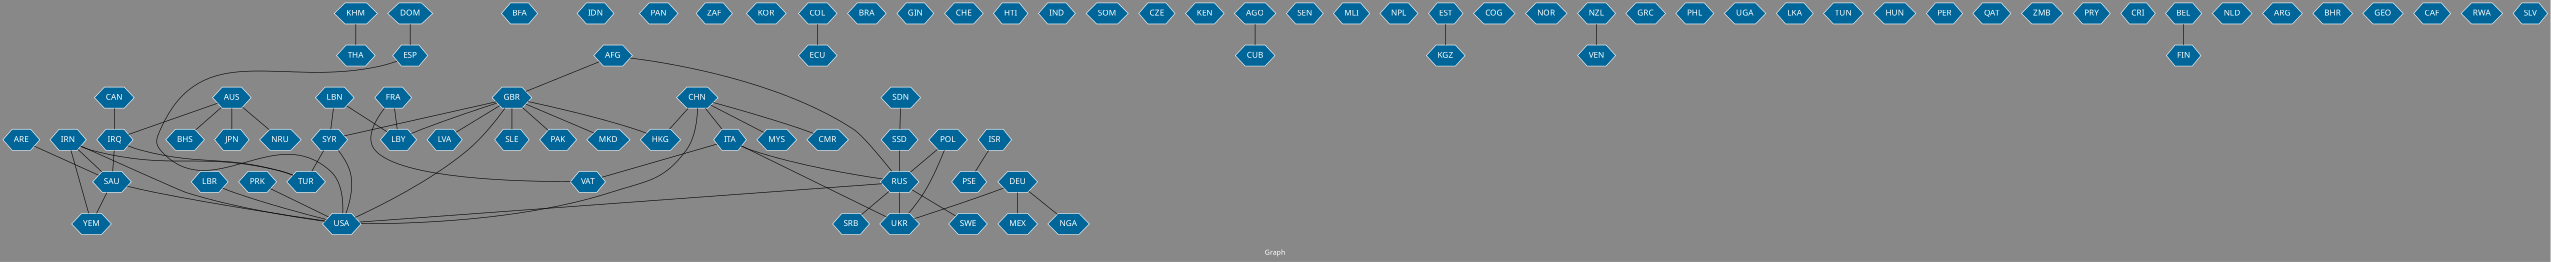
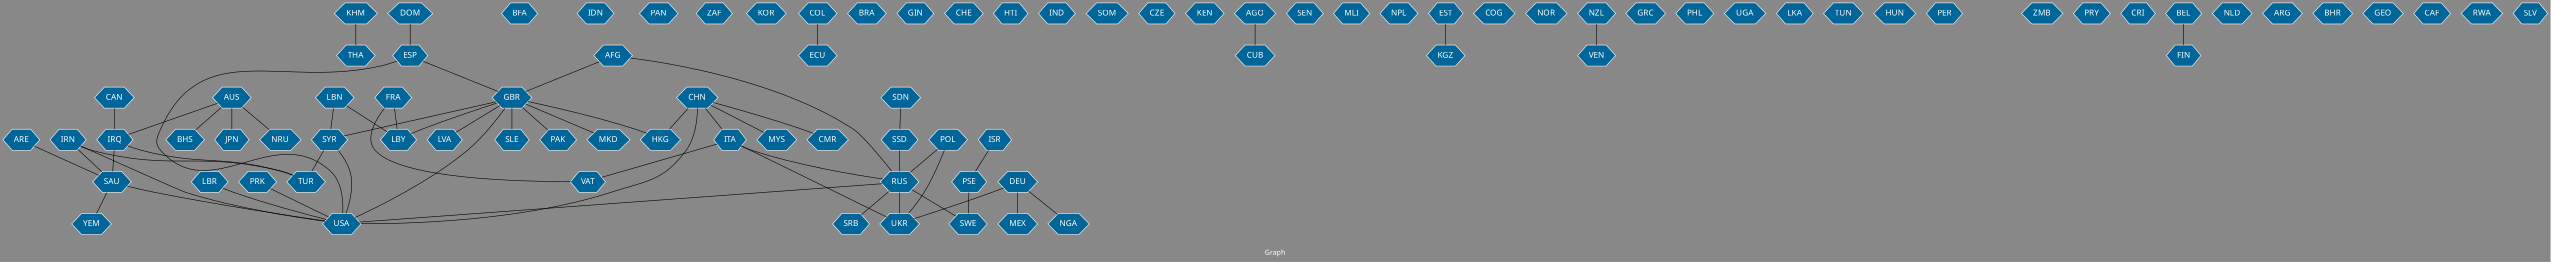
(1992, 13) -> none
none -> (461, 76)
(80, 182) -> none
none -> (969, 205)
